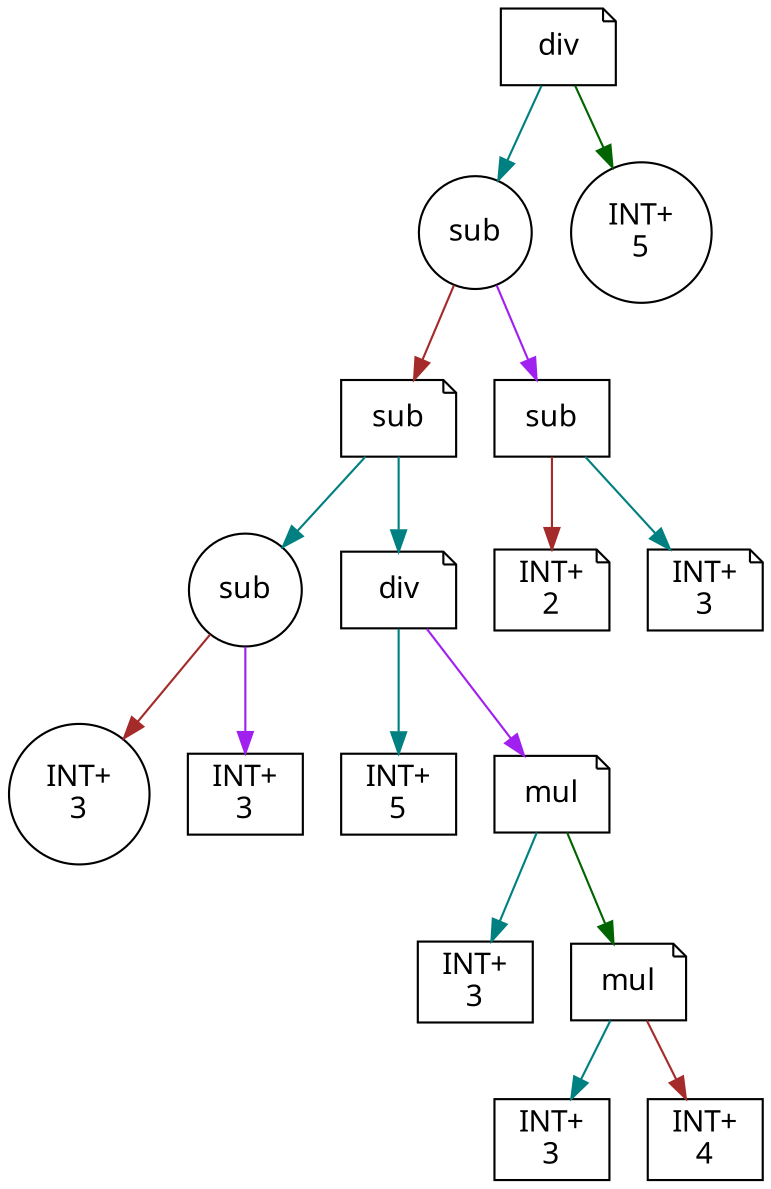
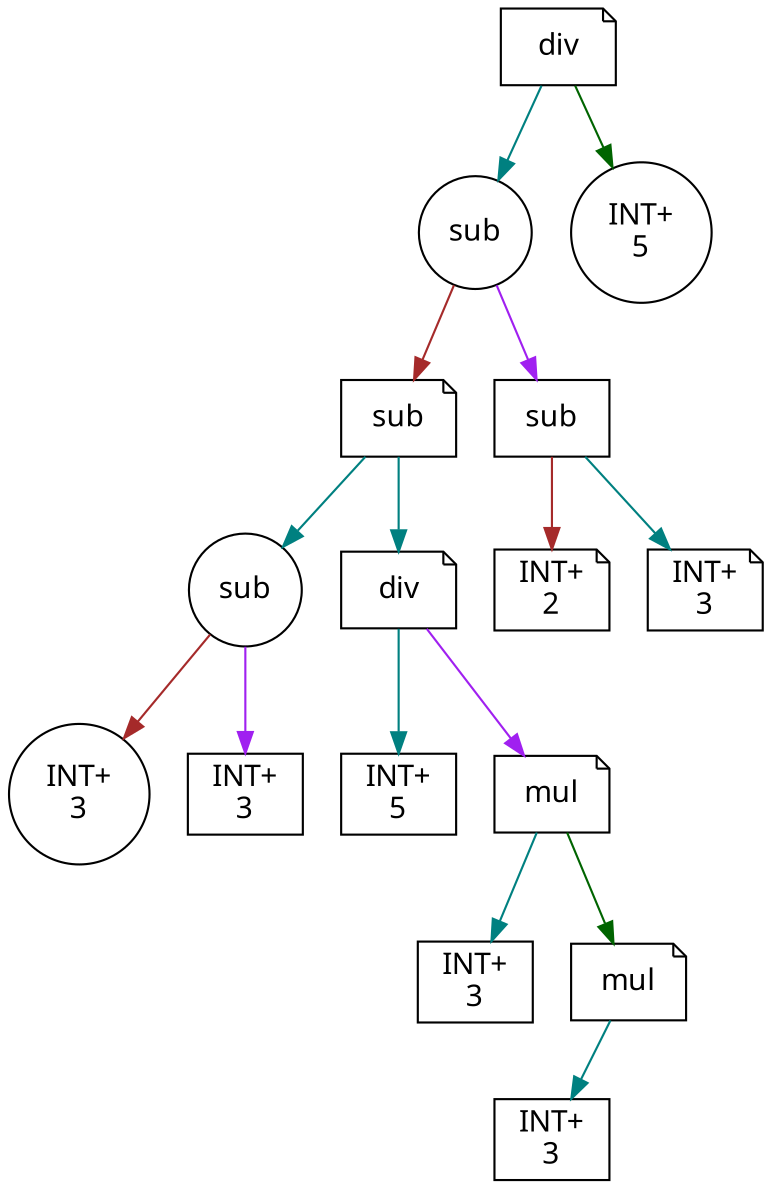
(705, 1140) -> none
